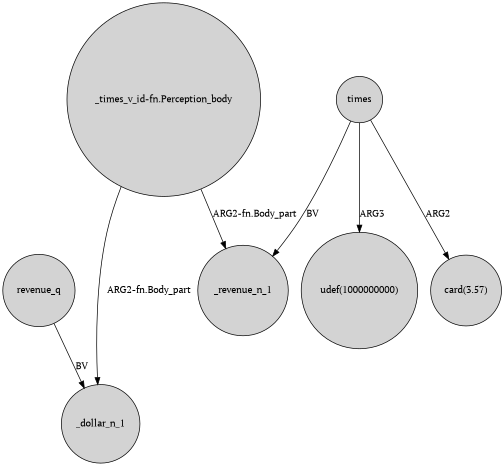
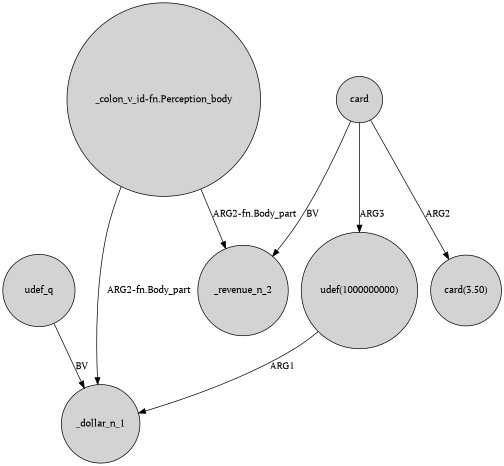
(164, 100) -> (164, 100)
(359, 100) -> (359, 100)
(39, 291) -> (39, 291)
(243, 291) -> (243, 291)
(466, 291) -> (466, 291)
none -> (235, 379)
